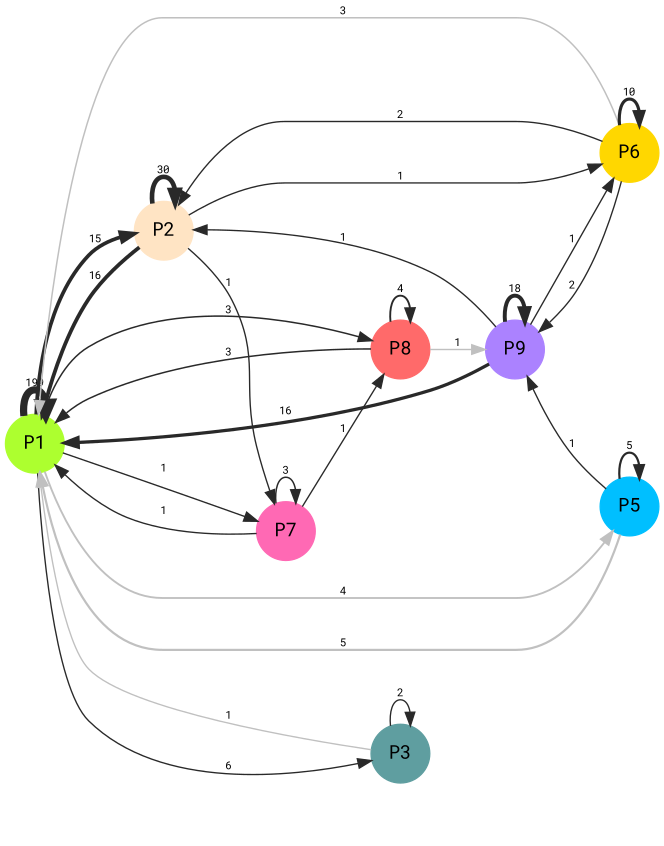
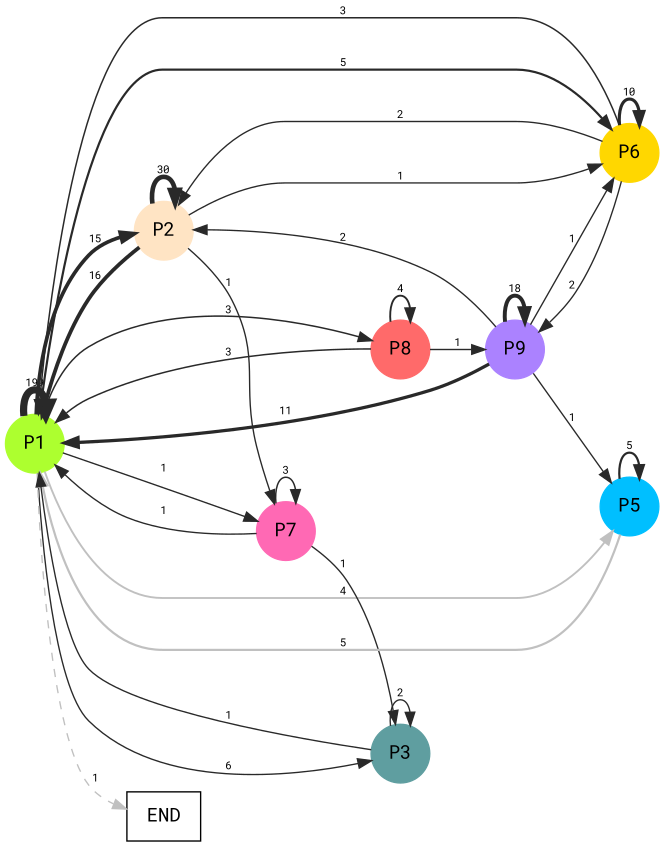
(209, 18) -> (209, 18)
none -> (200, 70)
(343, 238) -> (343, 238)
(451, 350) -> (451, 350)
(286, 412) -> (286, 412)
(564, 443) -> (568, 423)
(339, 446) -> (367, 620)
(135, 695) -> (135, 695)
none -> (164, 816)
